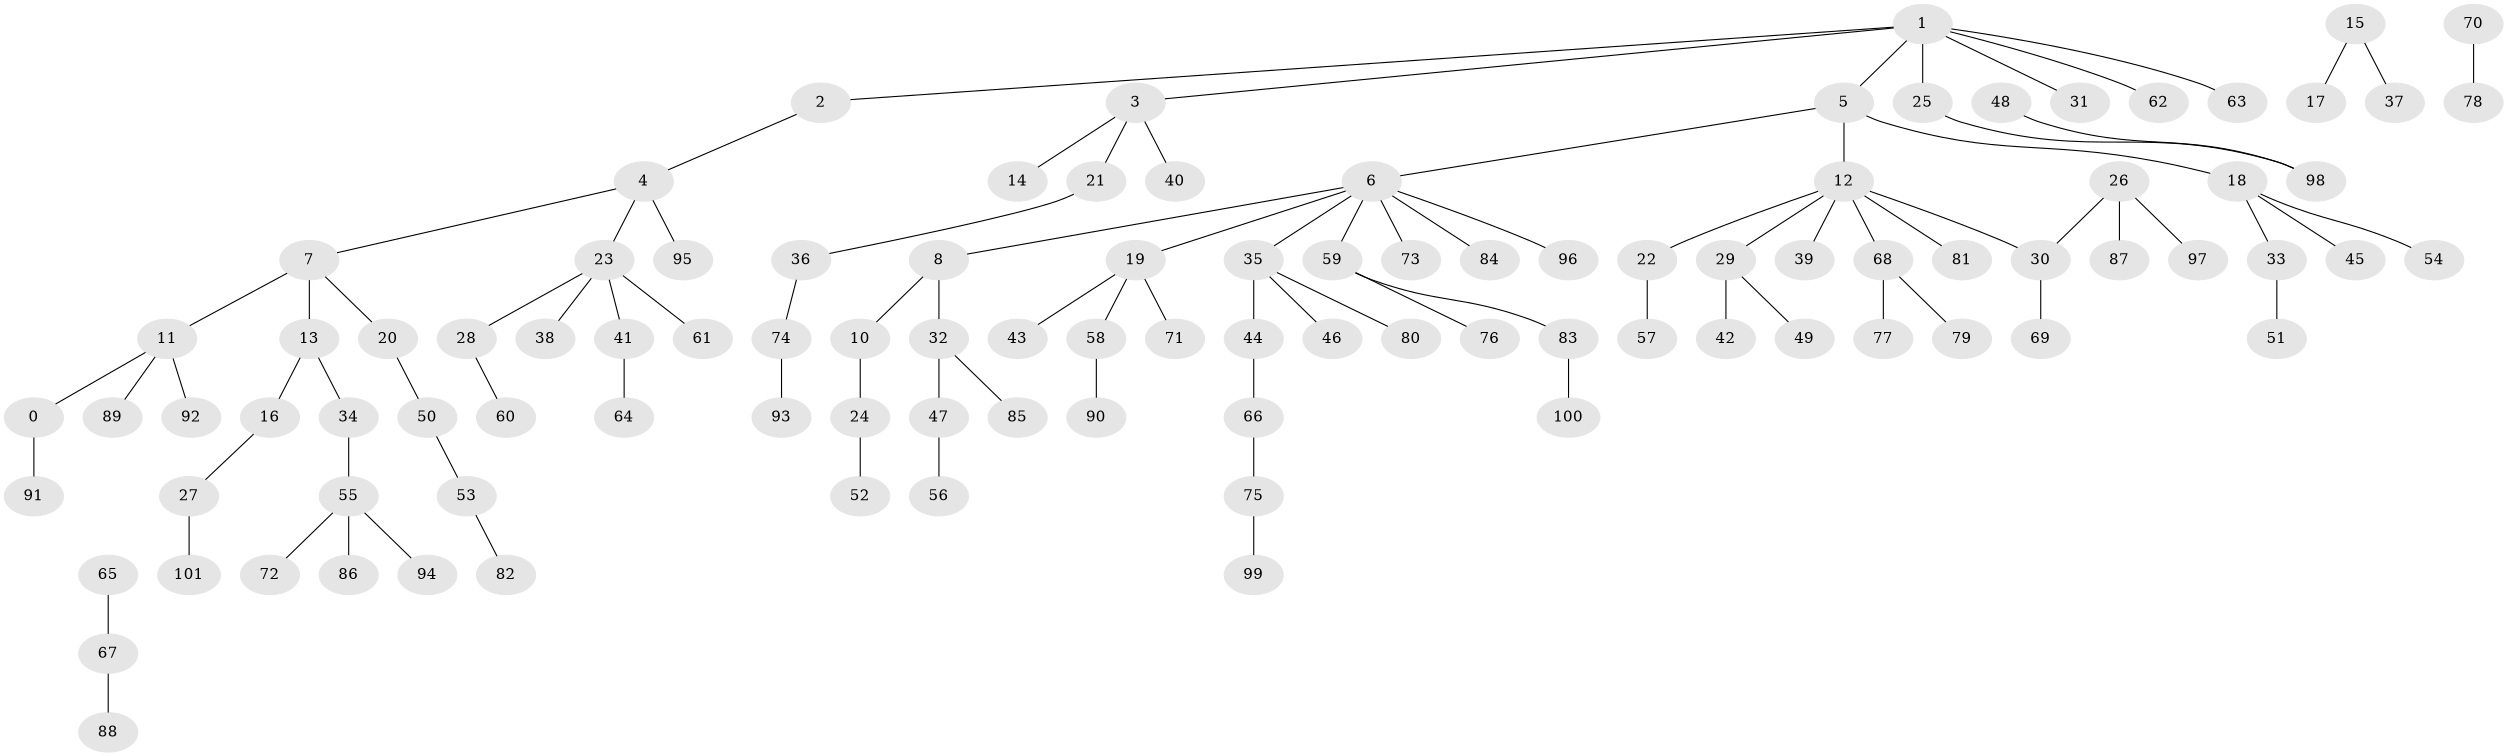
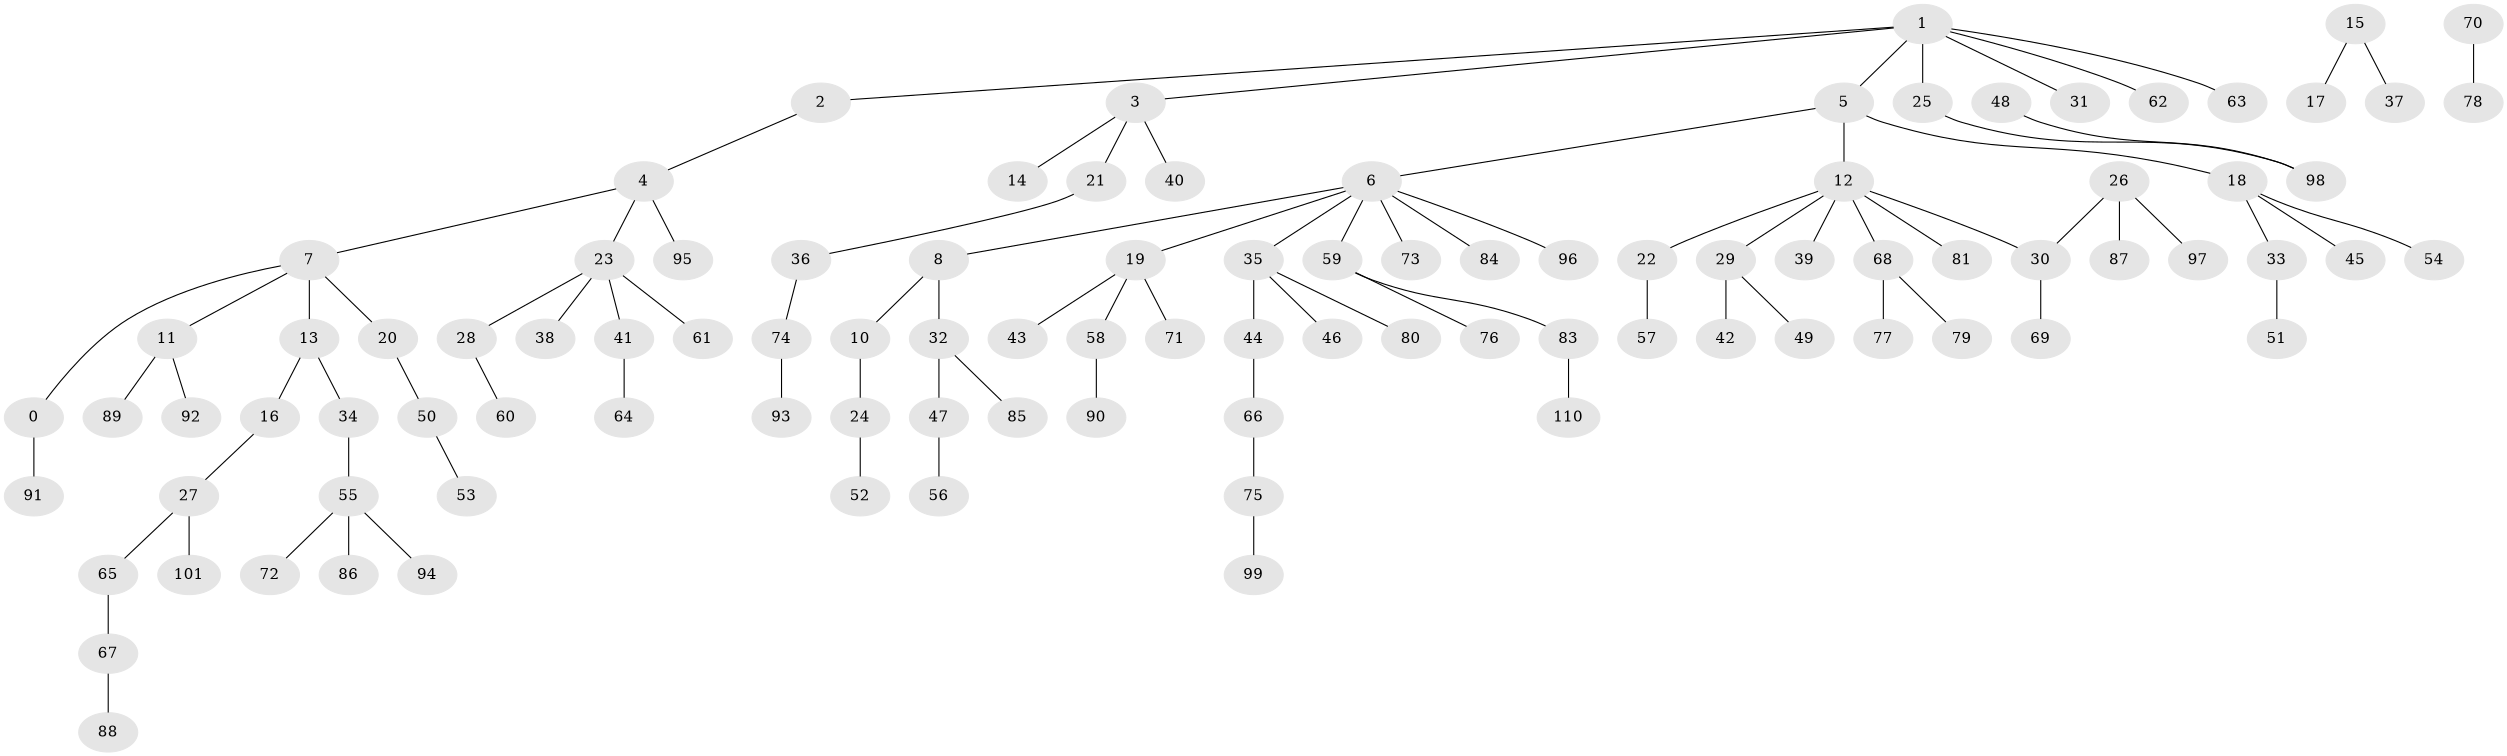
(101, 378) -> (149, 308)
(1569, 418) -> (1569, 418)
none -> (149, 536)
(506, 575) -> none
